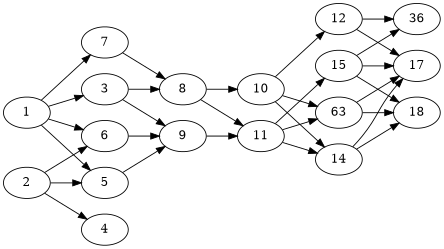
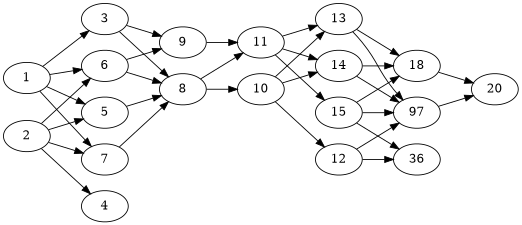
(417, 66) -> (417, 113)
none -> (140, 76)
none -> (495, 89)
(339, 113) -> (339, 19)
none -> (62, 147)
(140, 162) -> (140, 102)
